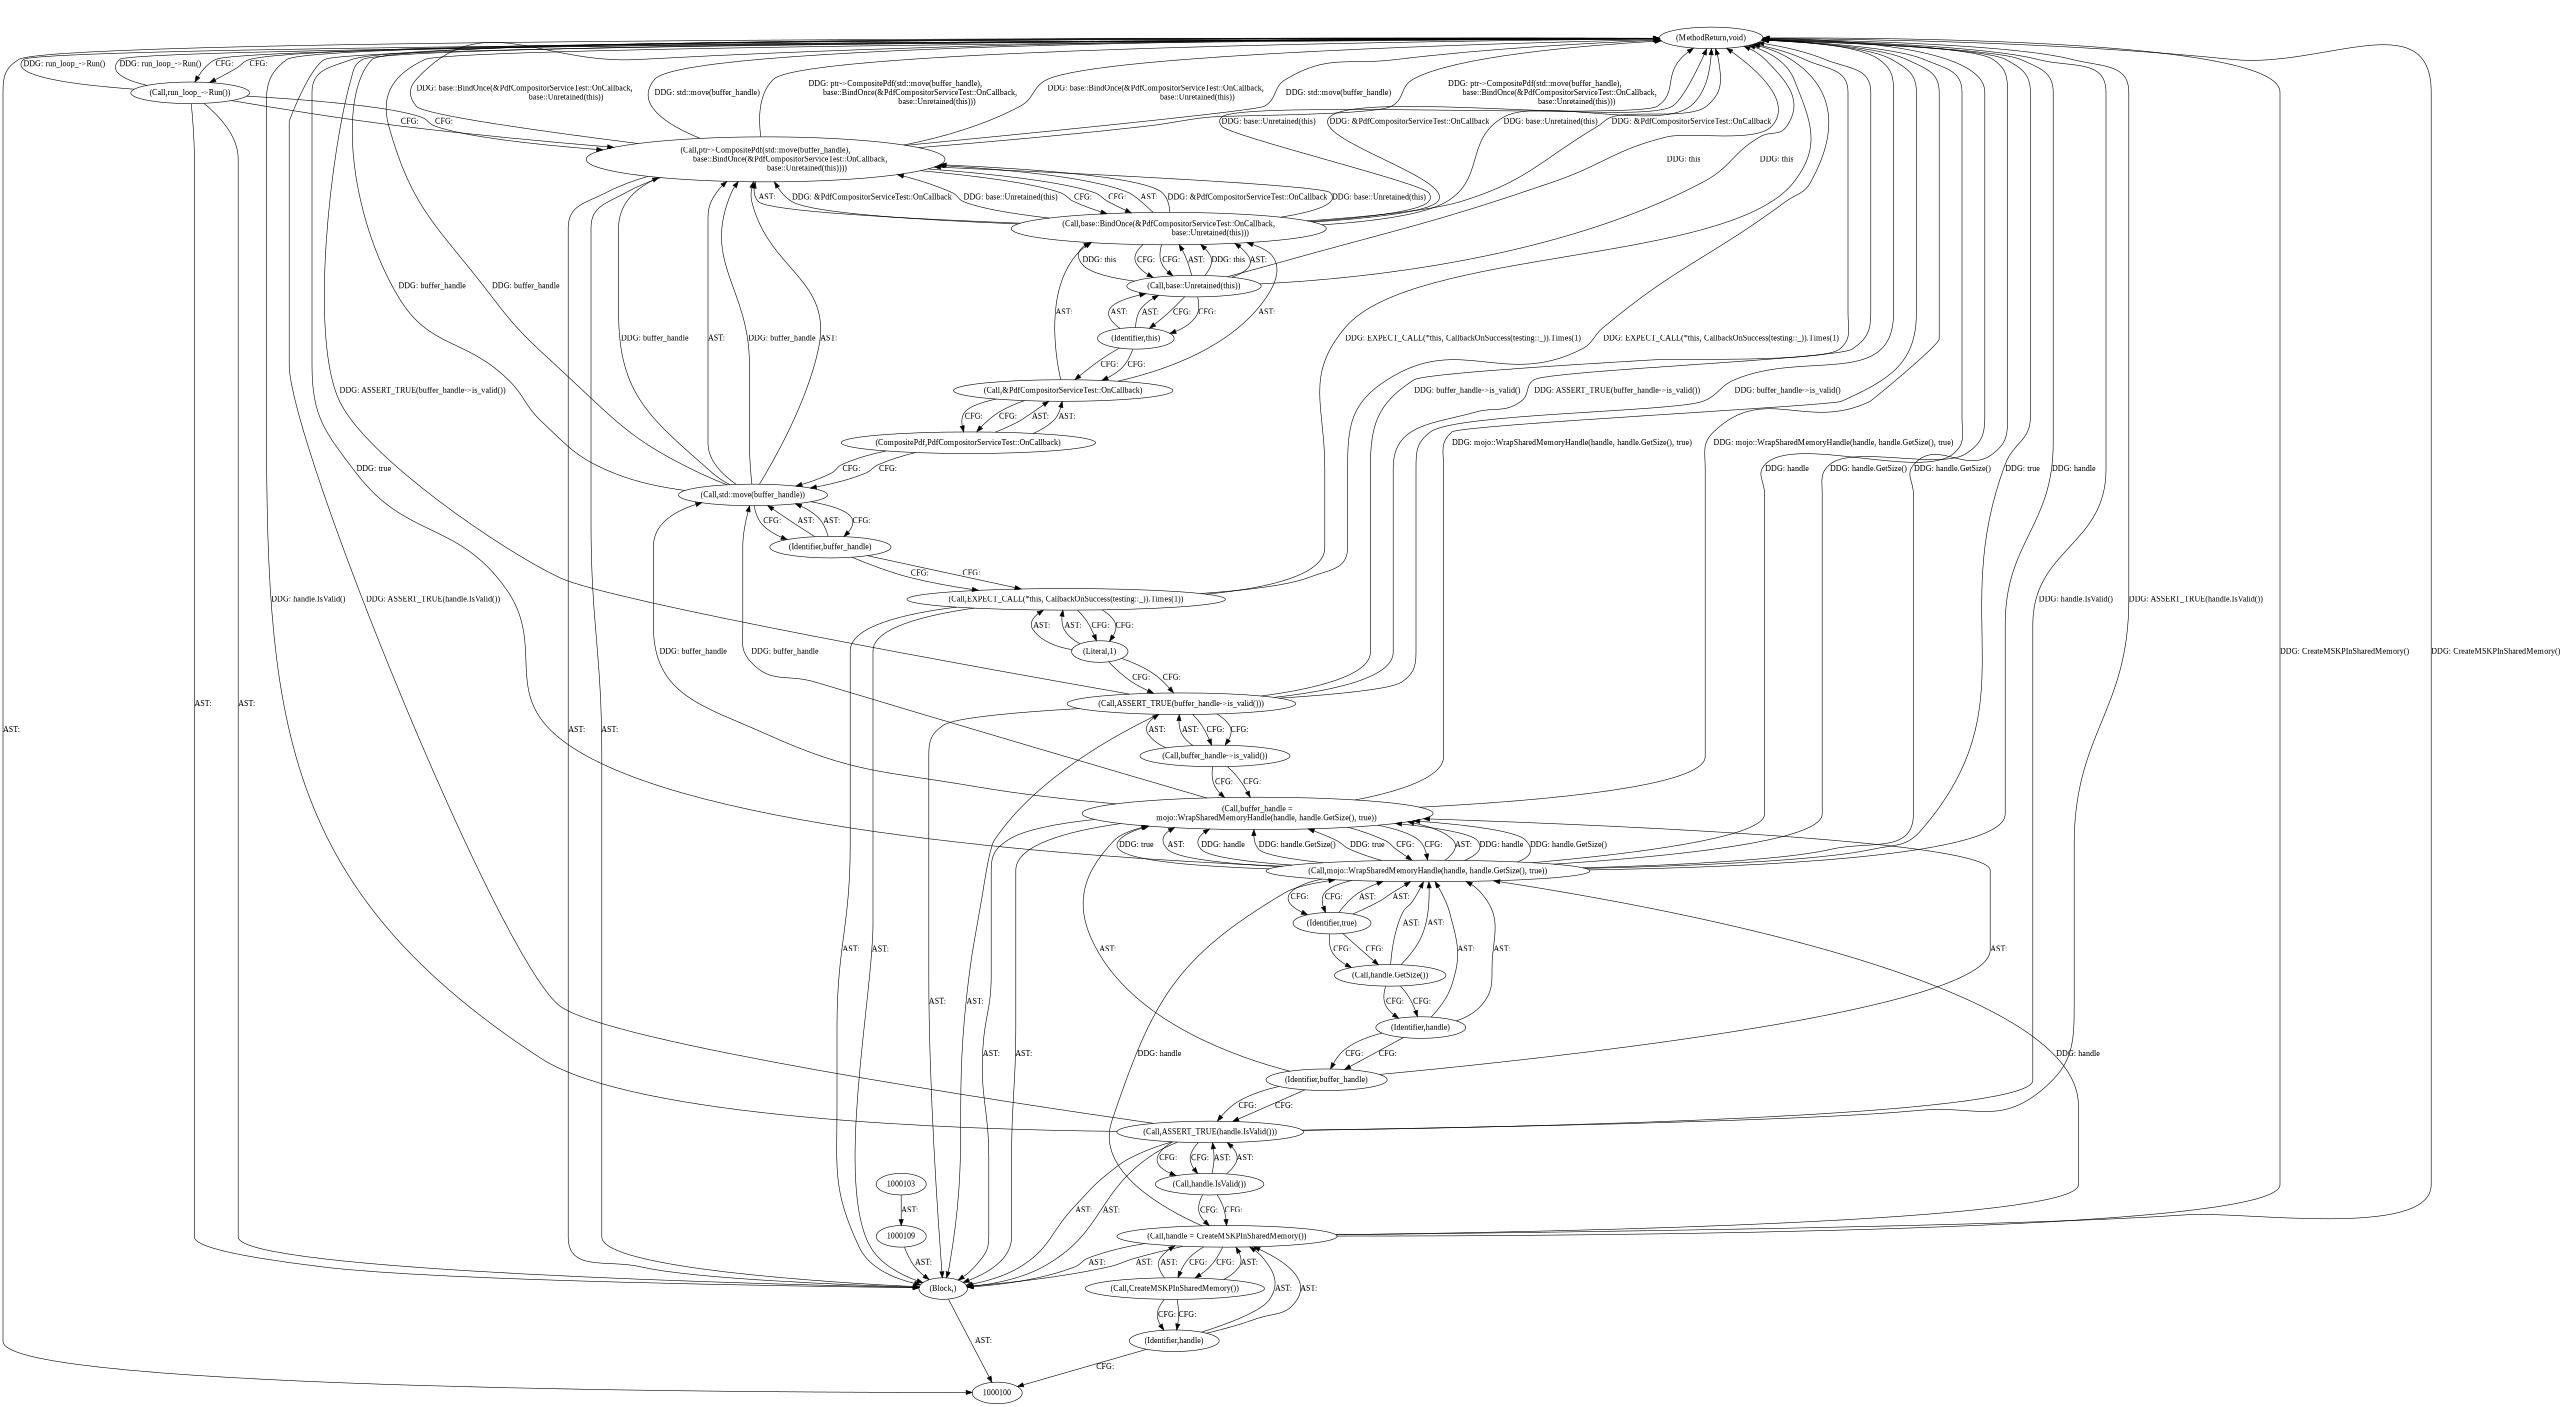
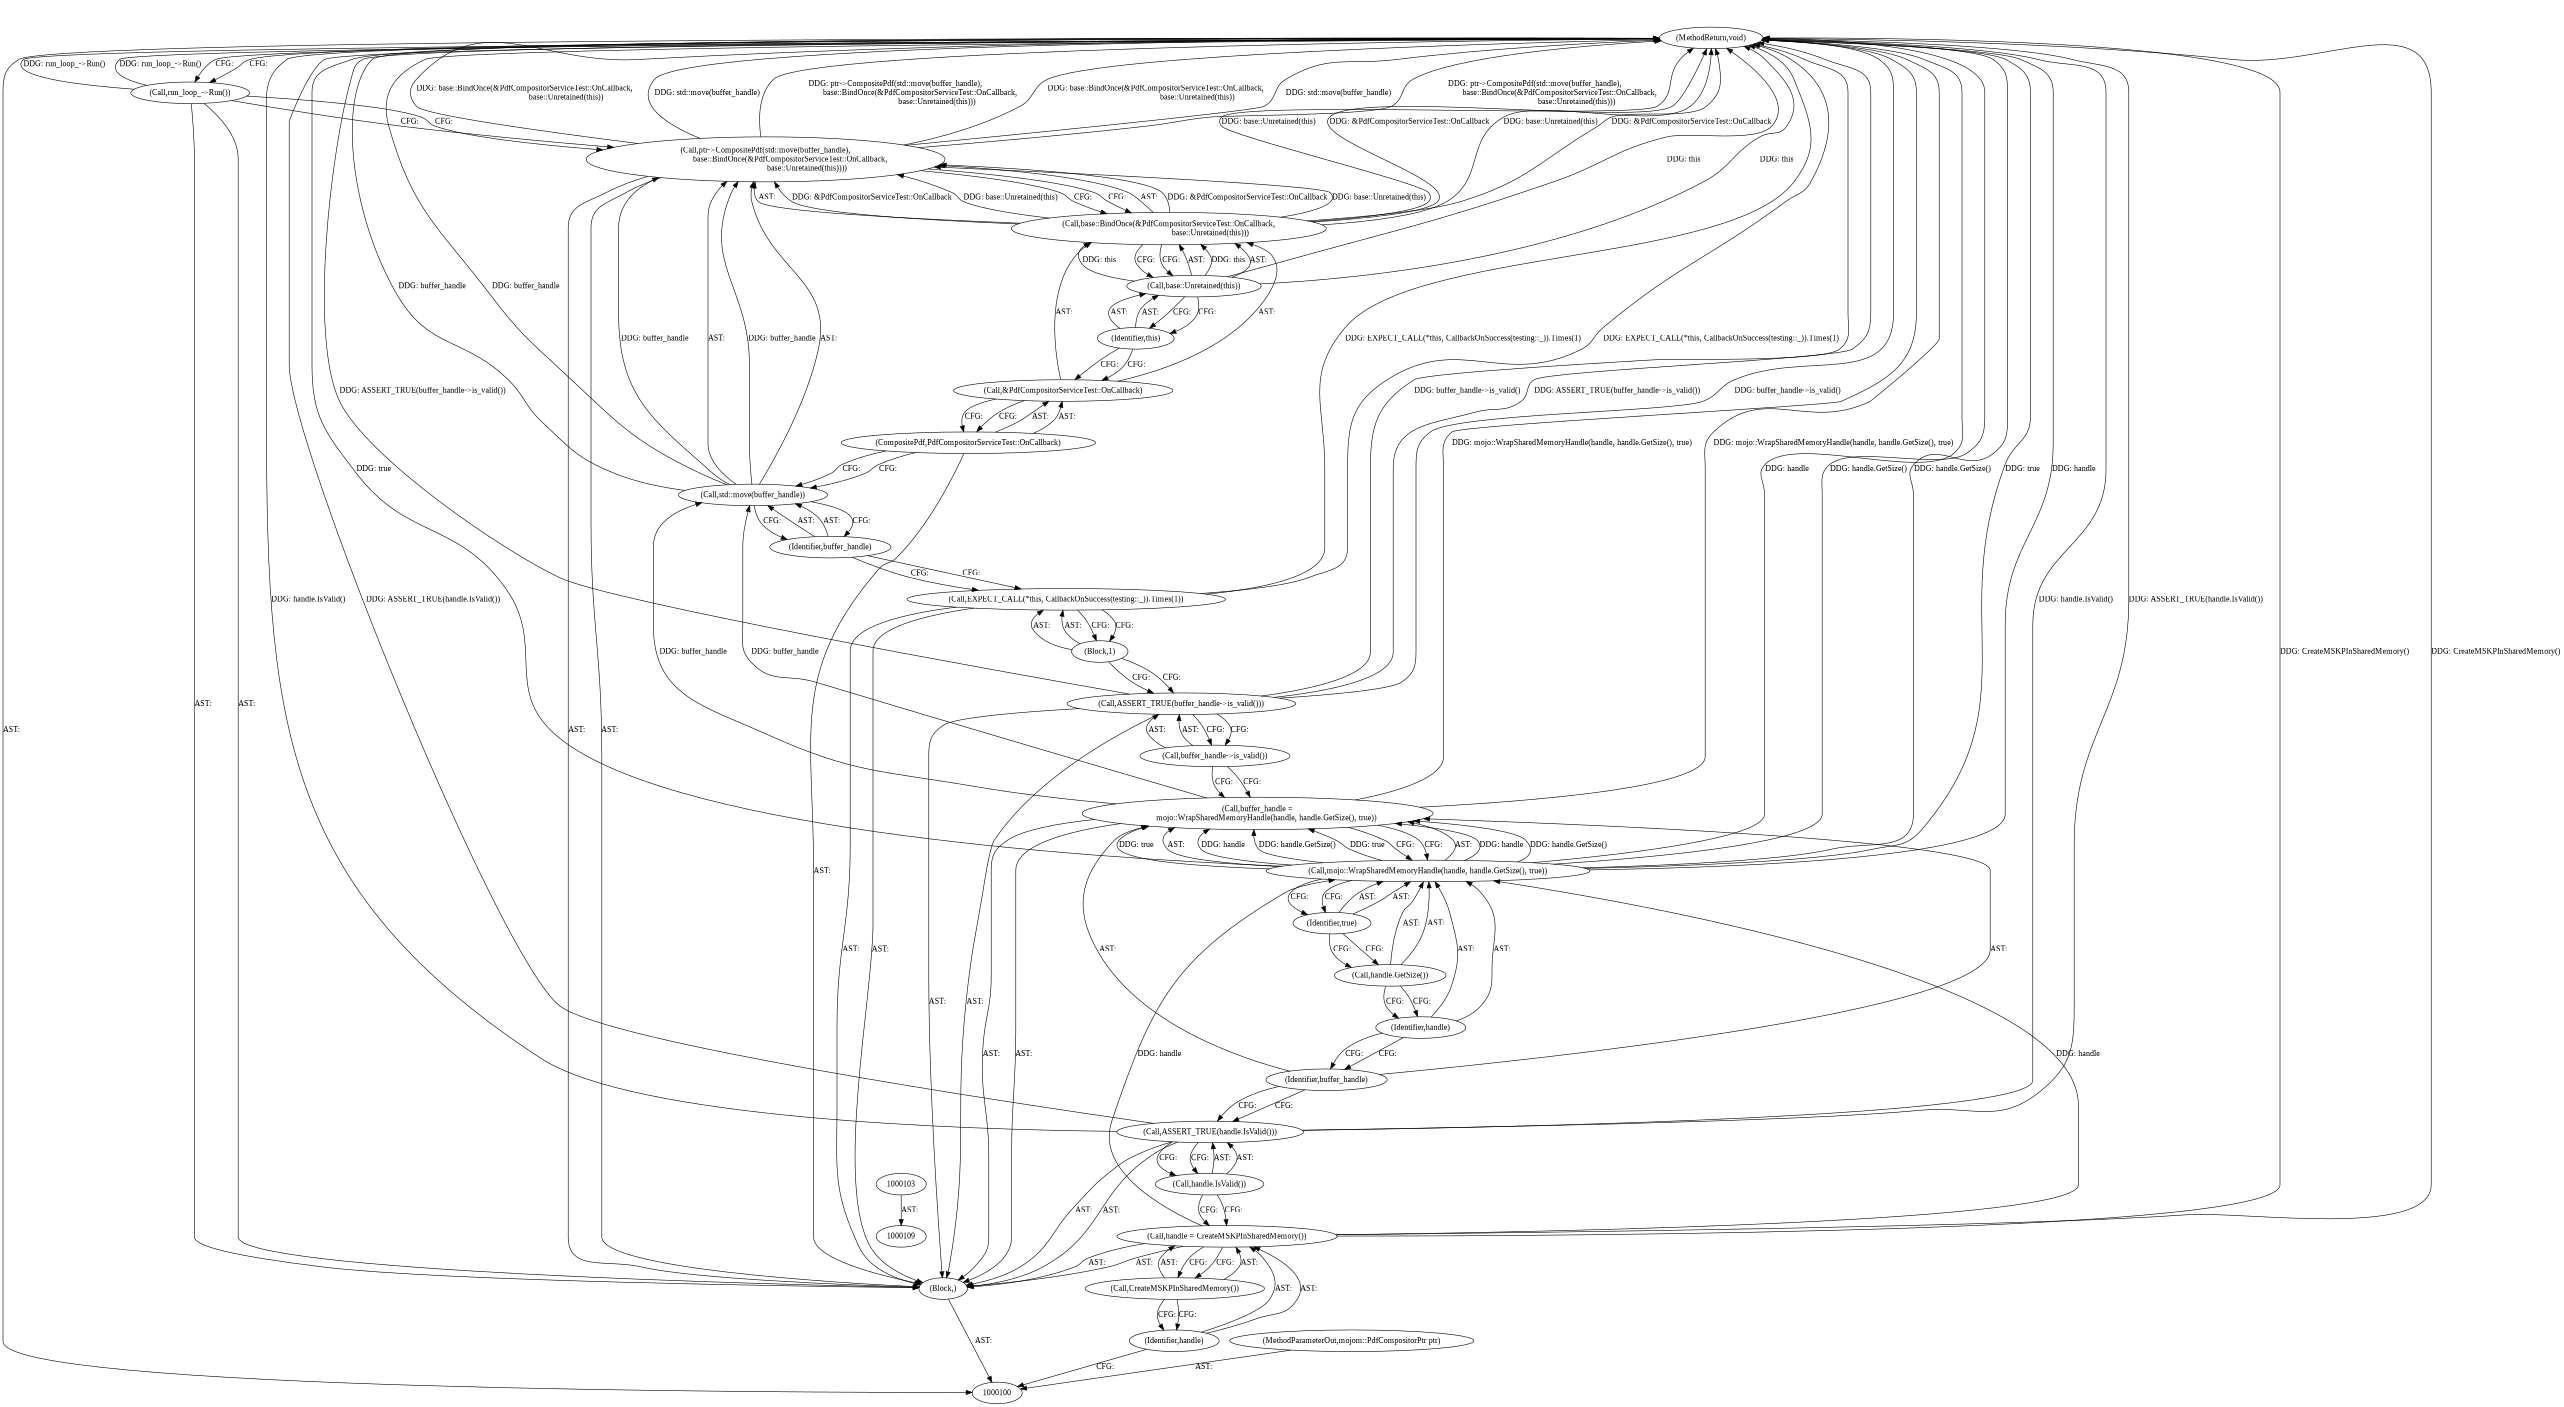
(1100, 652) -> (1100, 652)
(912, 1263) -> (814, 879)
none -> (1352, 1341)
